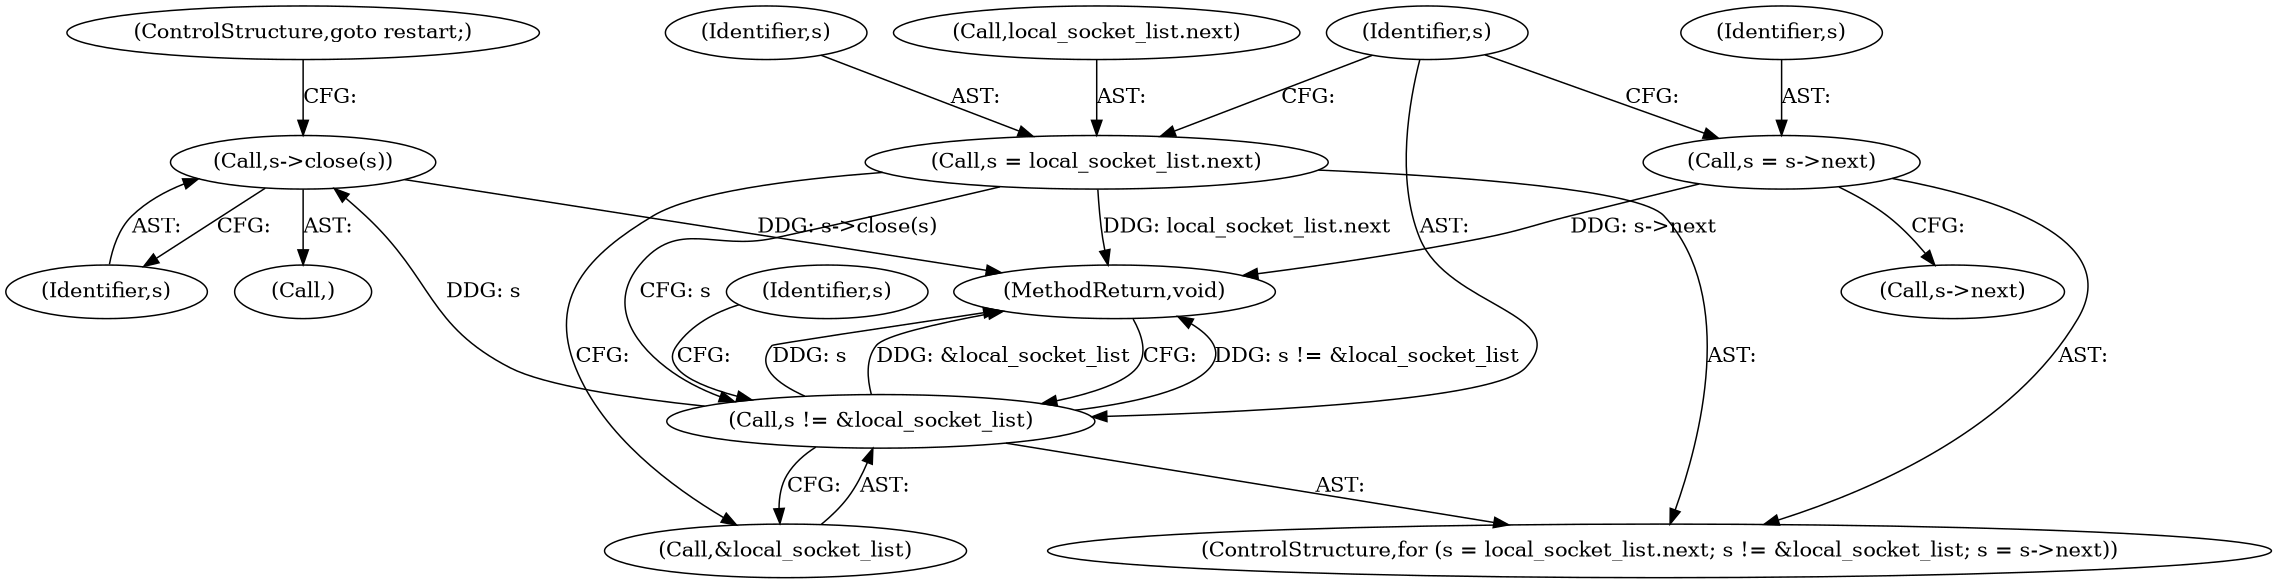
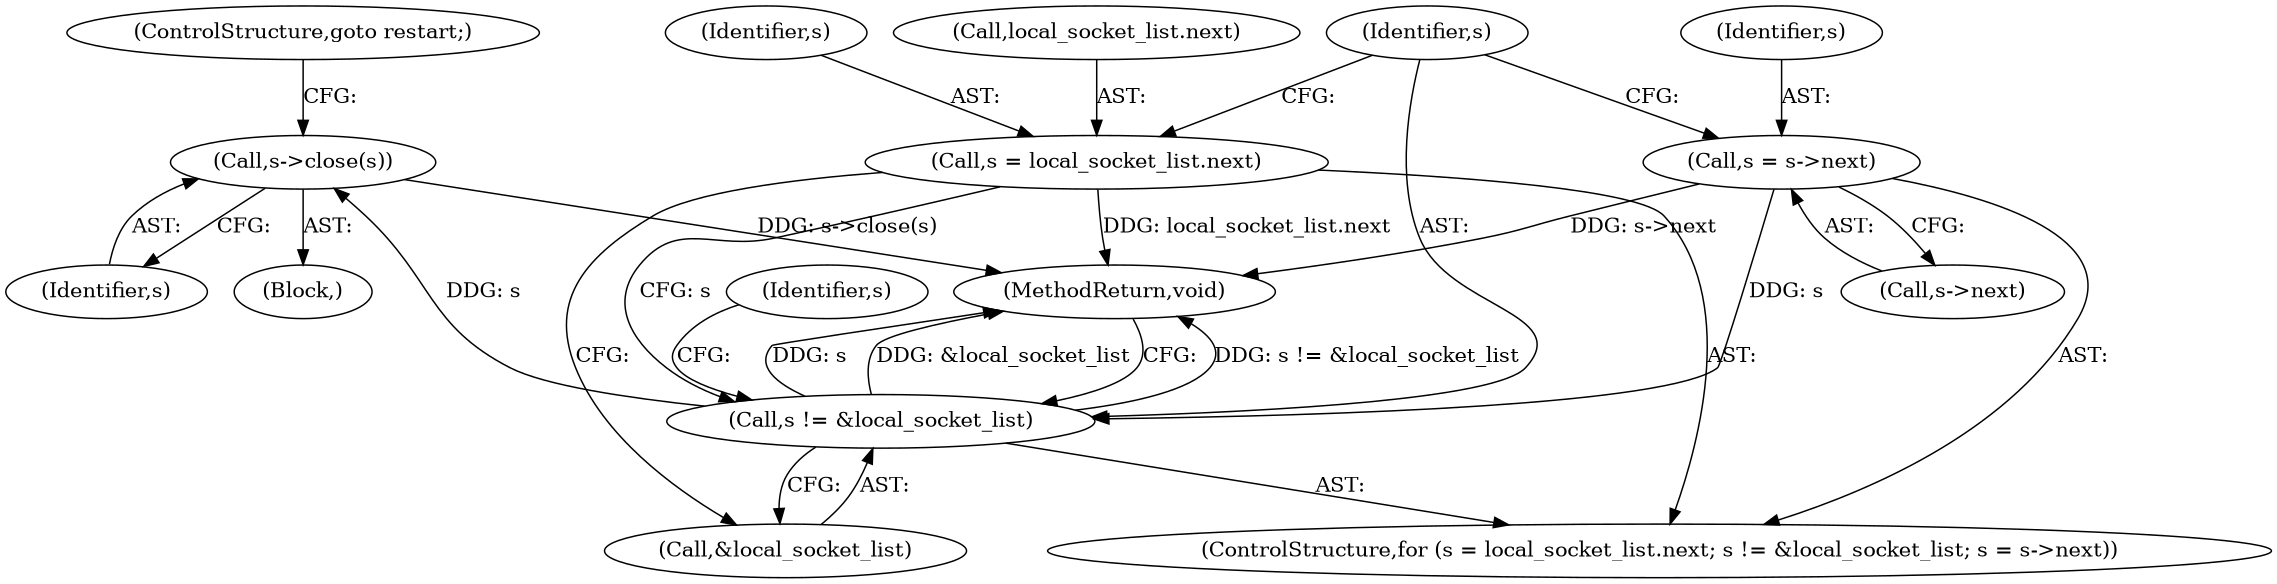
none -> (1833, 245)
(303, 292) -> (303, 292)
none -> (1509, 404)
